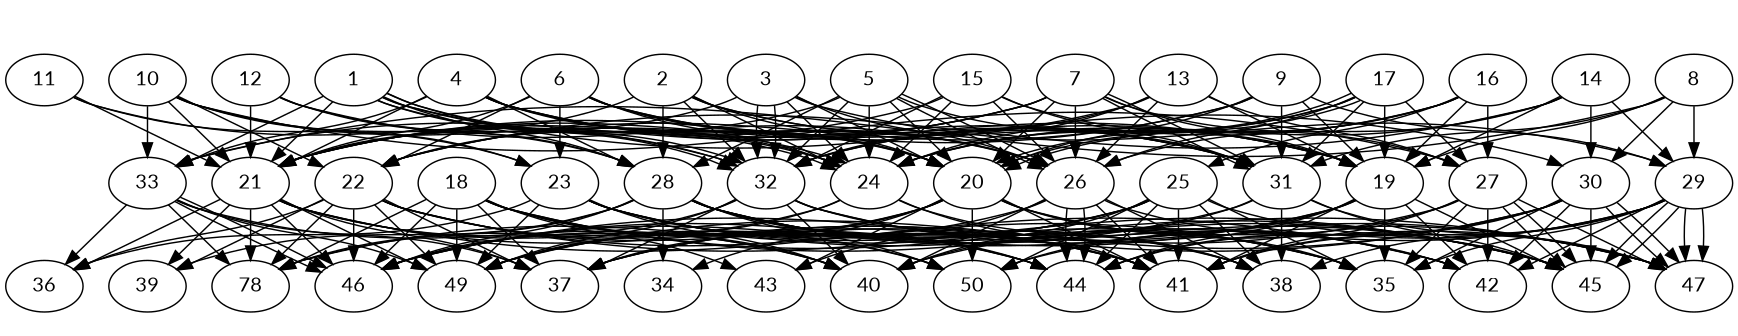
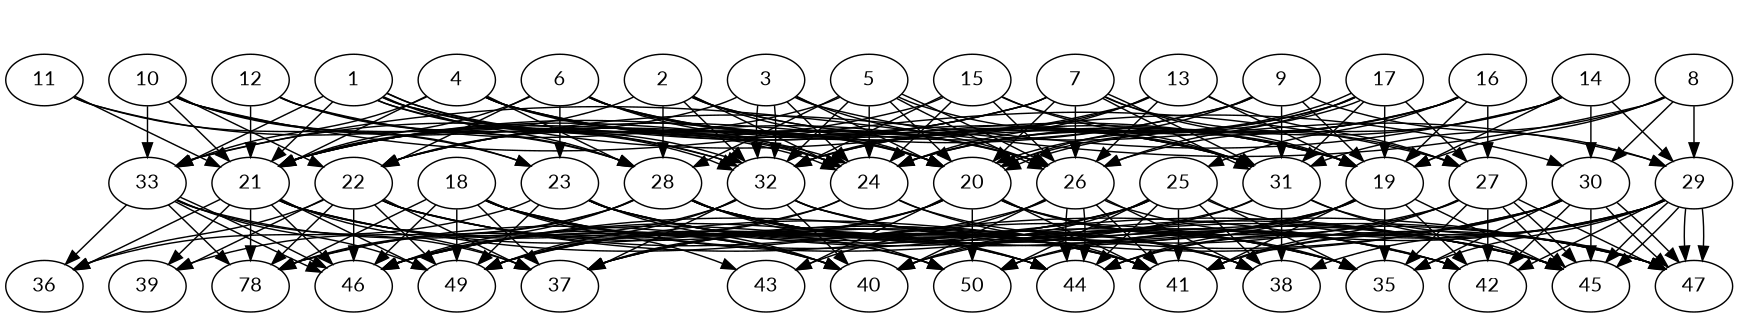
(663, 286) -> none
